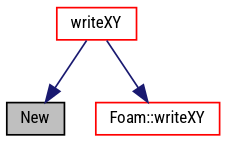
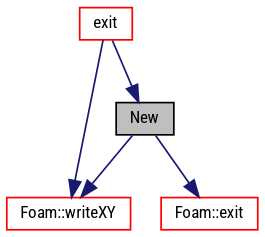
(97, 24) -> (106, 24)
none -> (112, 160)
none -> (209, 214)
